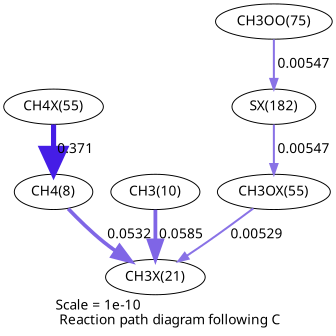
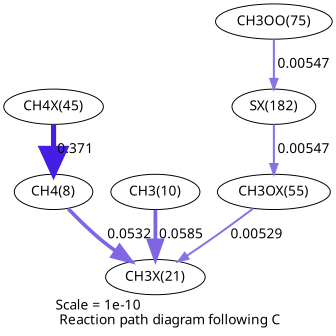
(54, 107) -> (54, 107)
